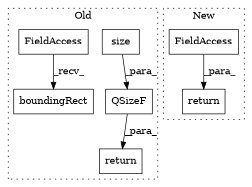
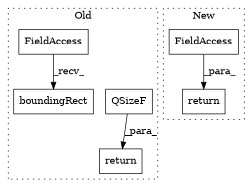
(121, 42) -> none
